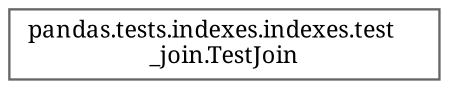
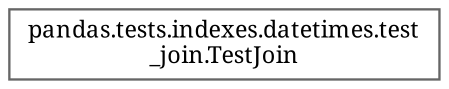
(224, 44) -> (224, 44)
